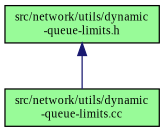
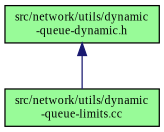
(82, 24) -> (82, 24)
